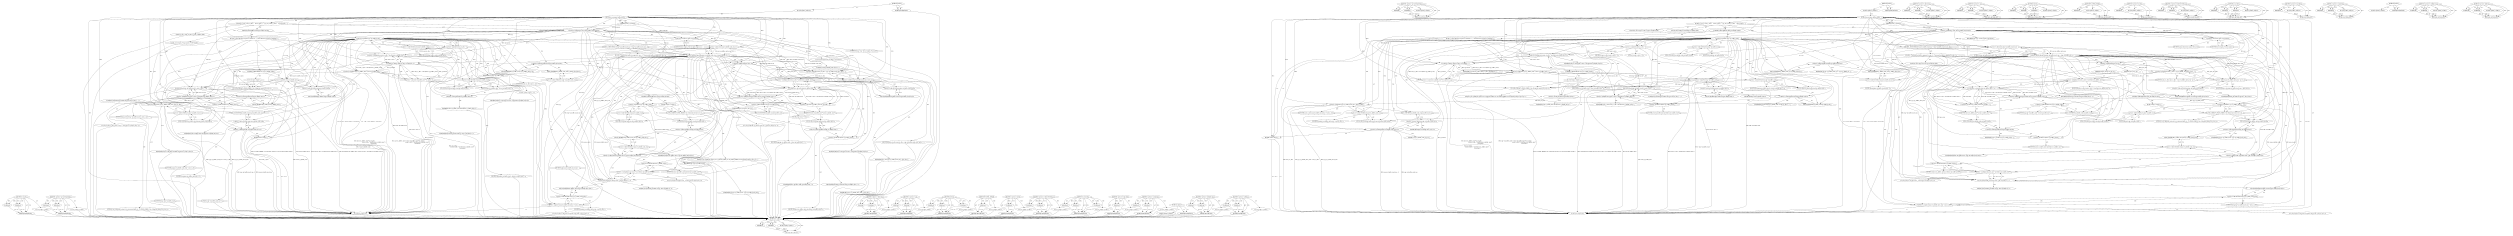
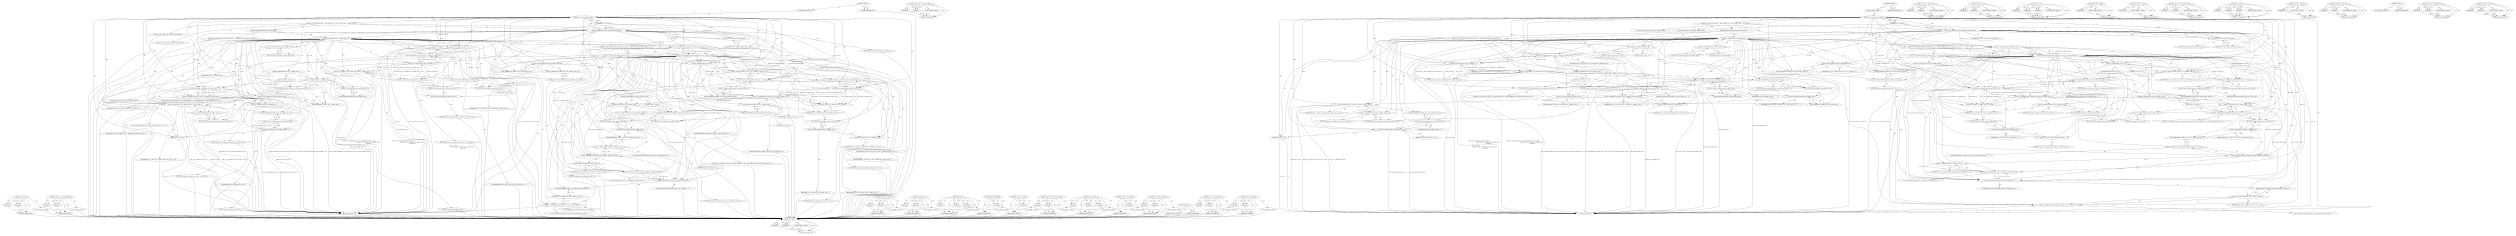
none -> (124, 101)
